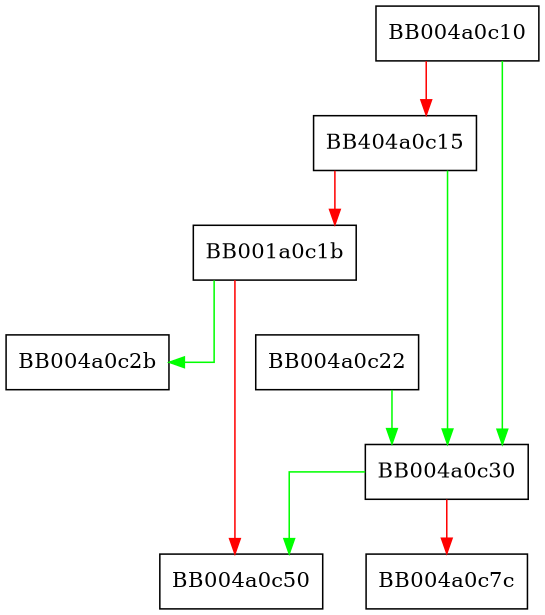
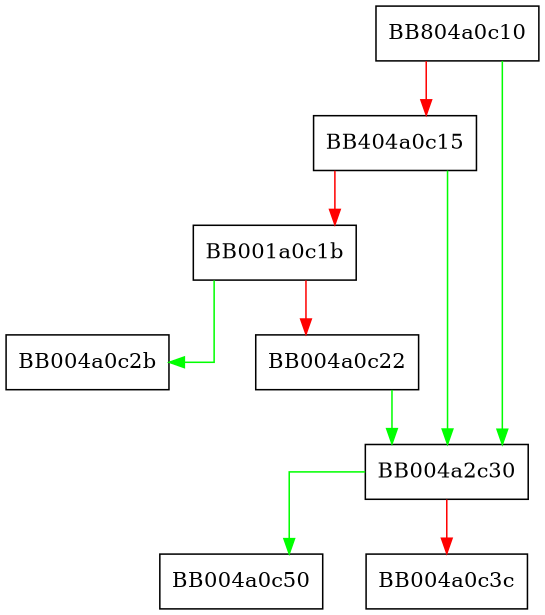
(457, 33) -> (457, 33)
(235, 409) -> (306, 300)
(447, 472) -> (447, 472)
(447, 581) -> (447, 581)
